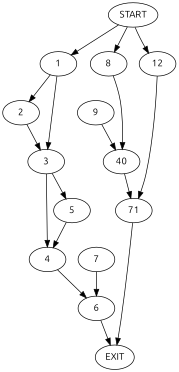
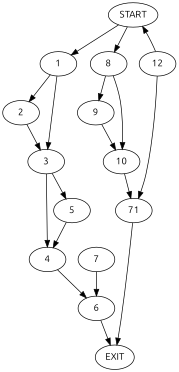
(140, 37) -> (151, 42)
none -> (103, 85)
(122, 162) -> (122, 162)
